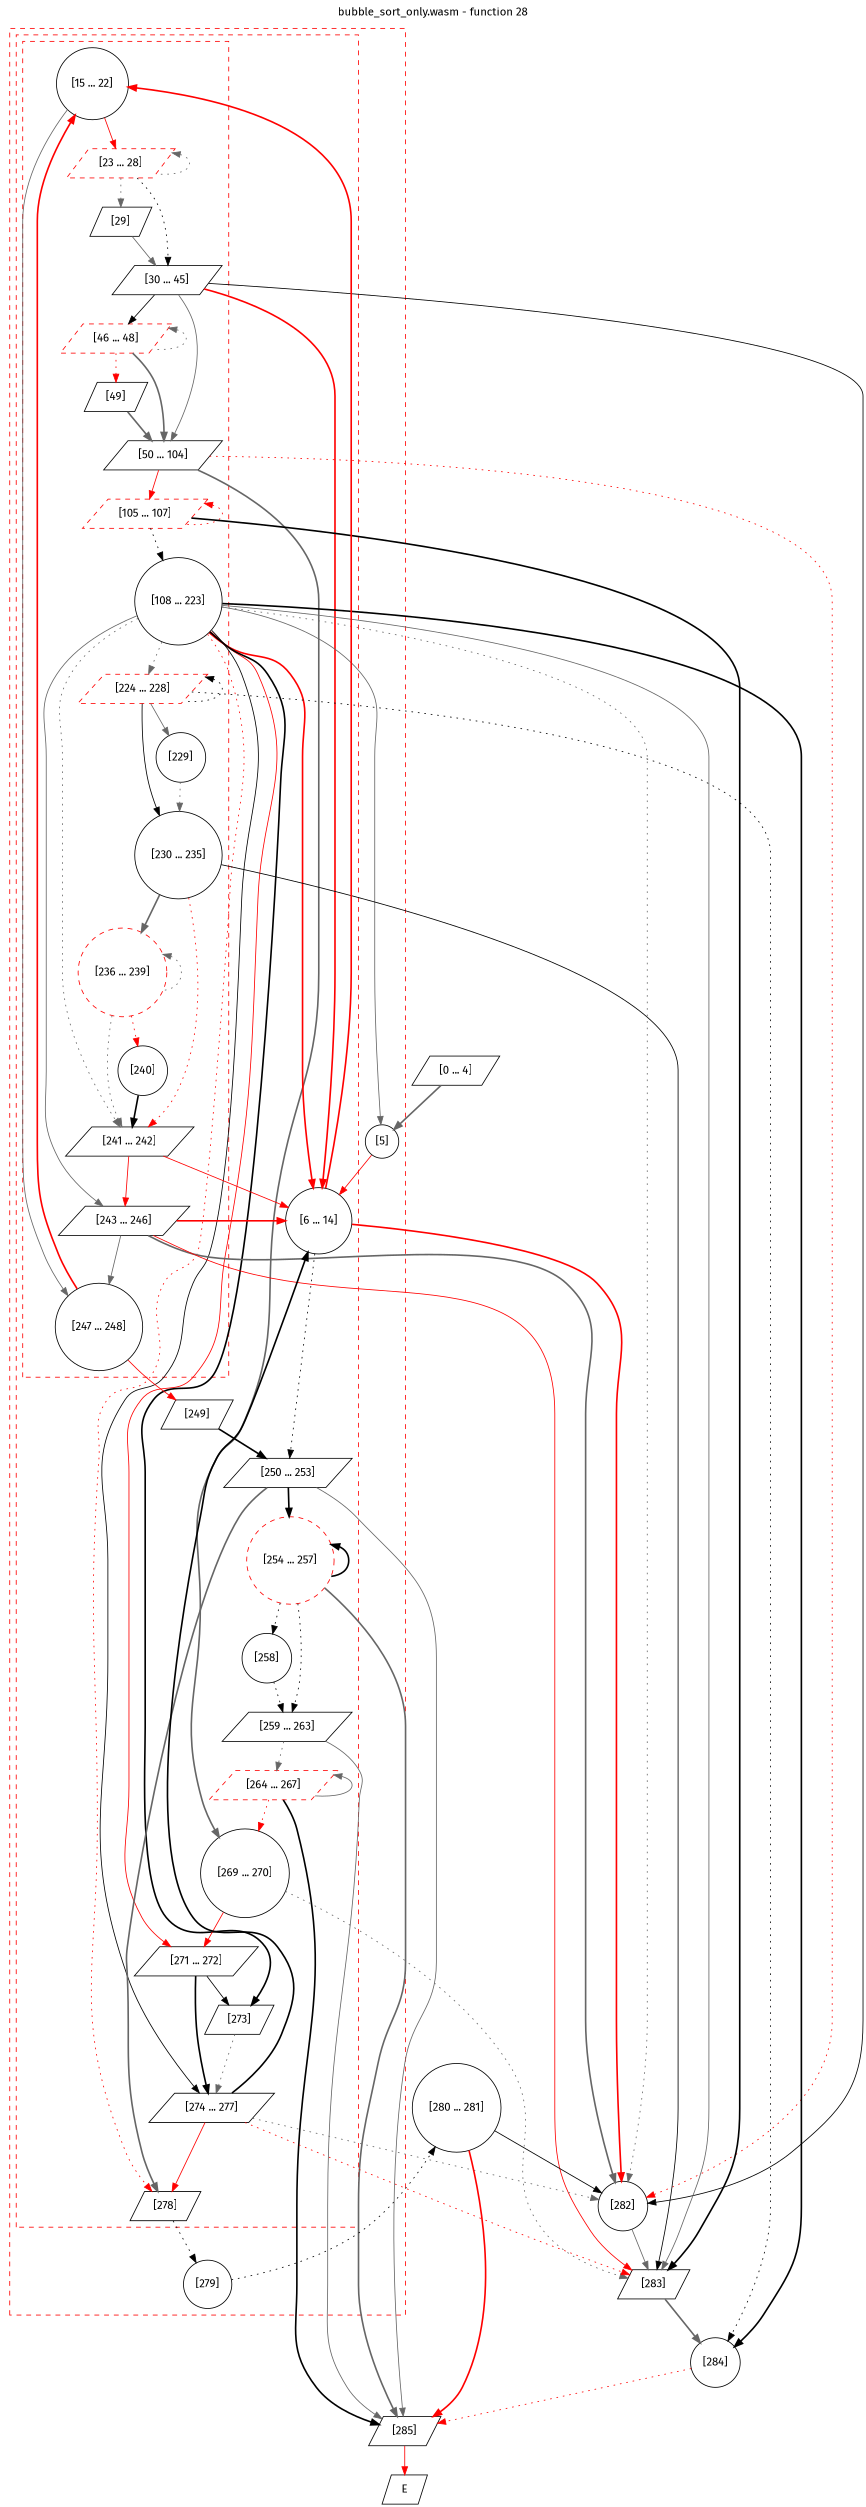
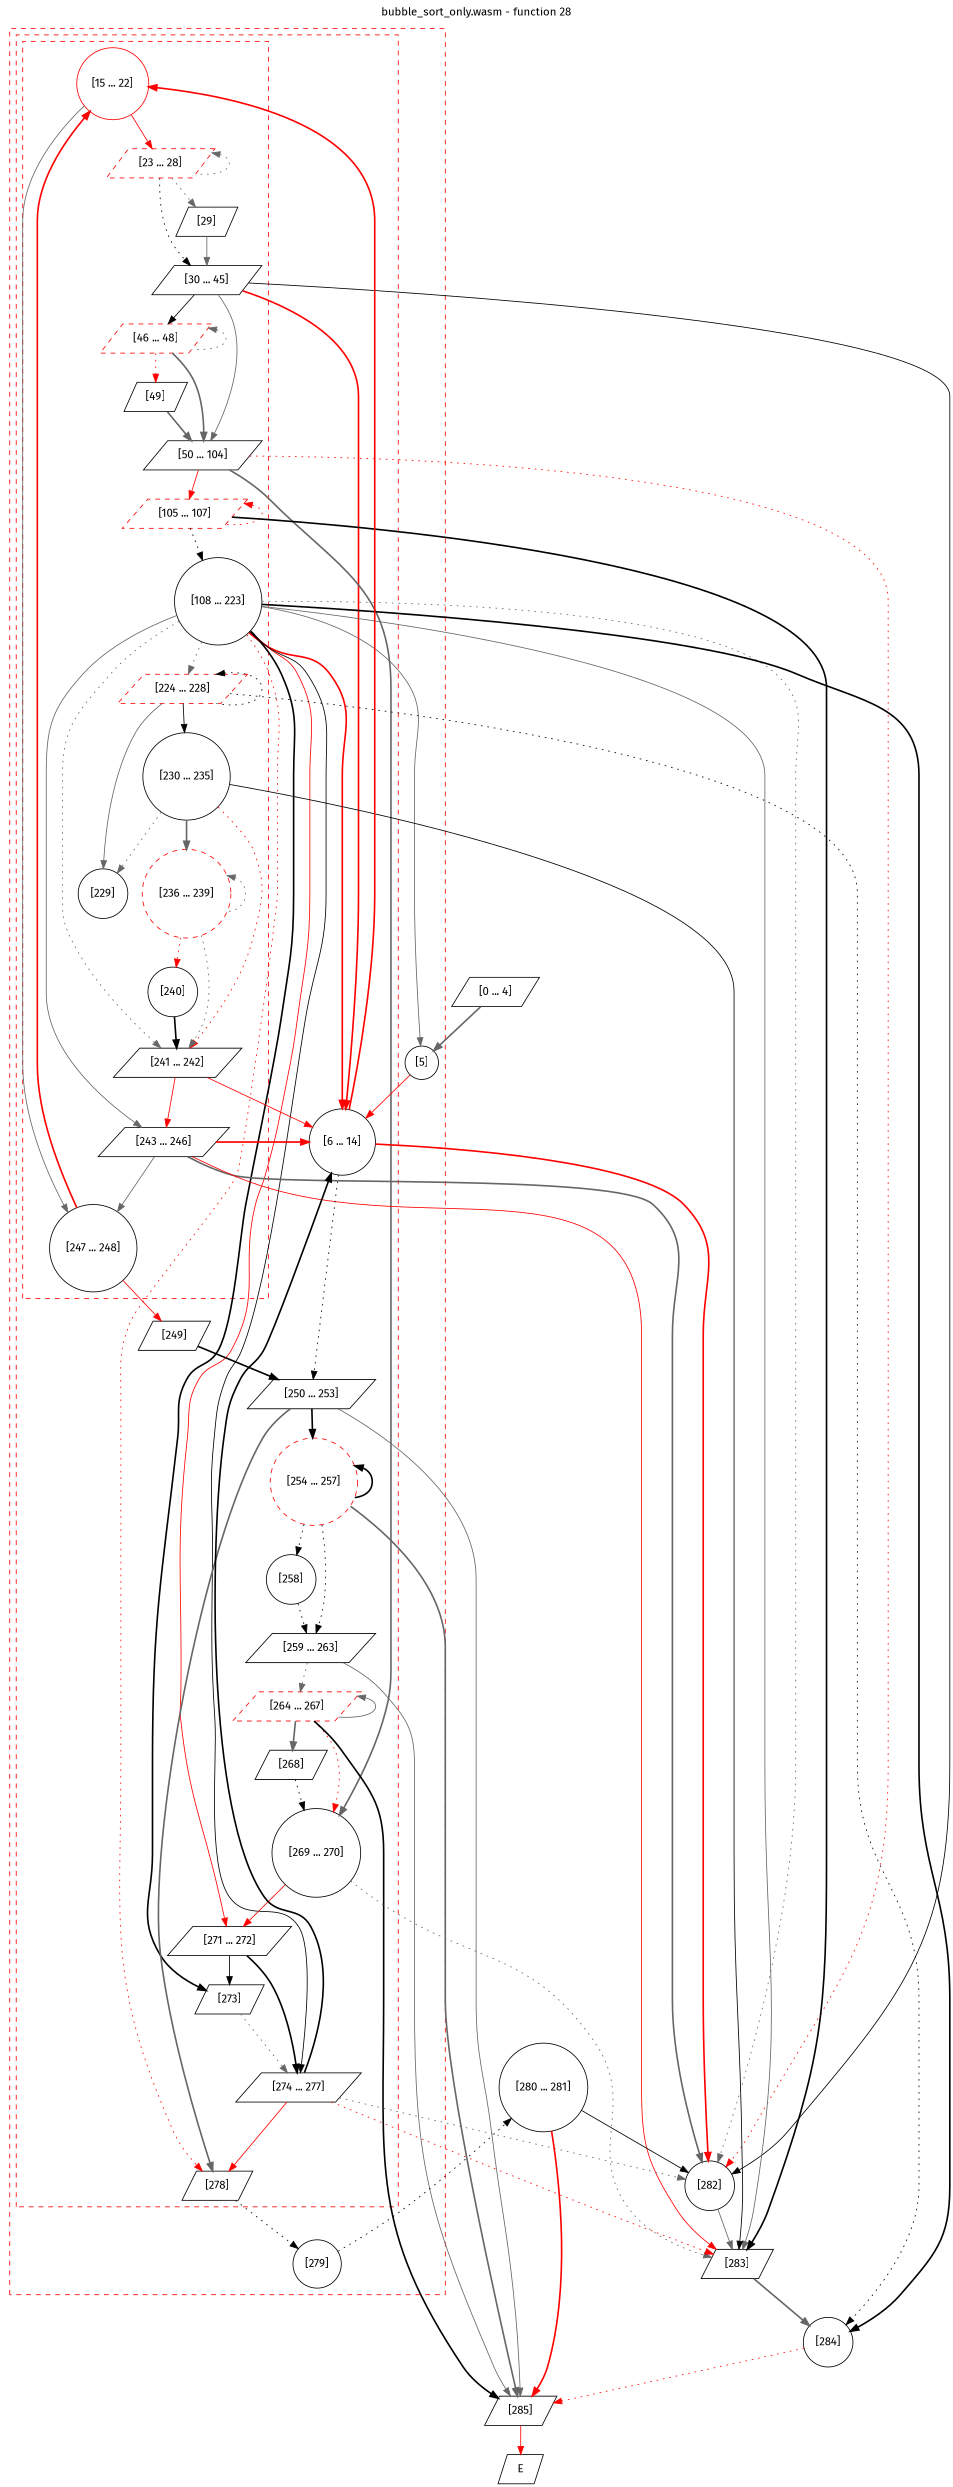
(92, 84) -> (113, 84)
(180, 793) -> (142, 839)
none -> (291, 1765)
